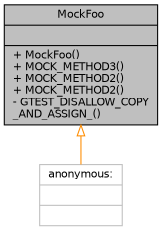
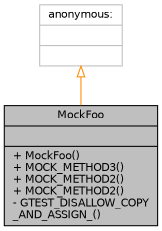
(81, 150) -> (81, 91)
